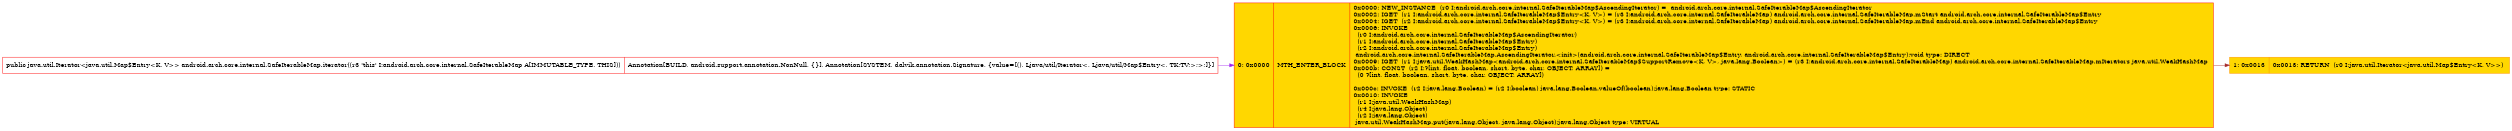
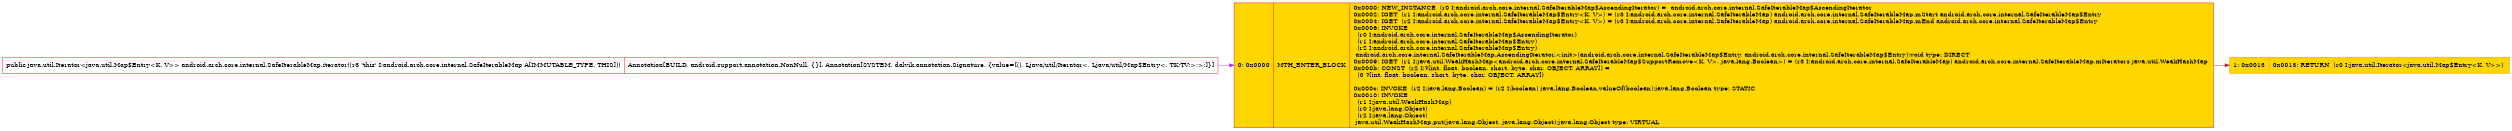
(1391, 109) -> (1391, 109)
